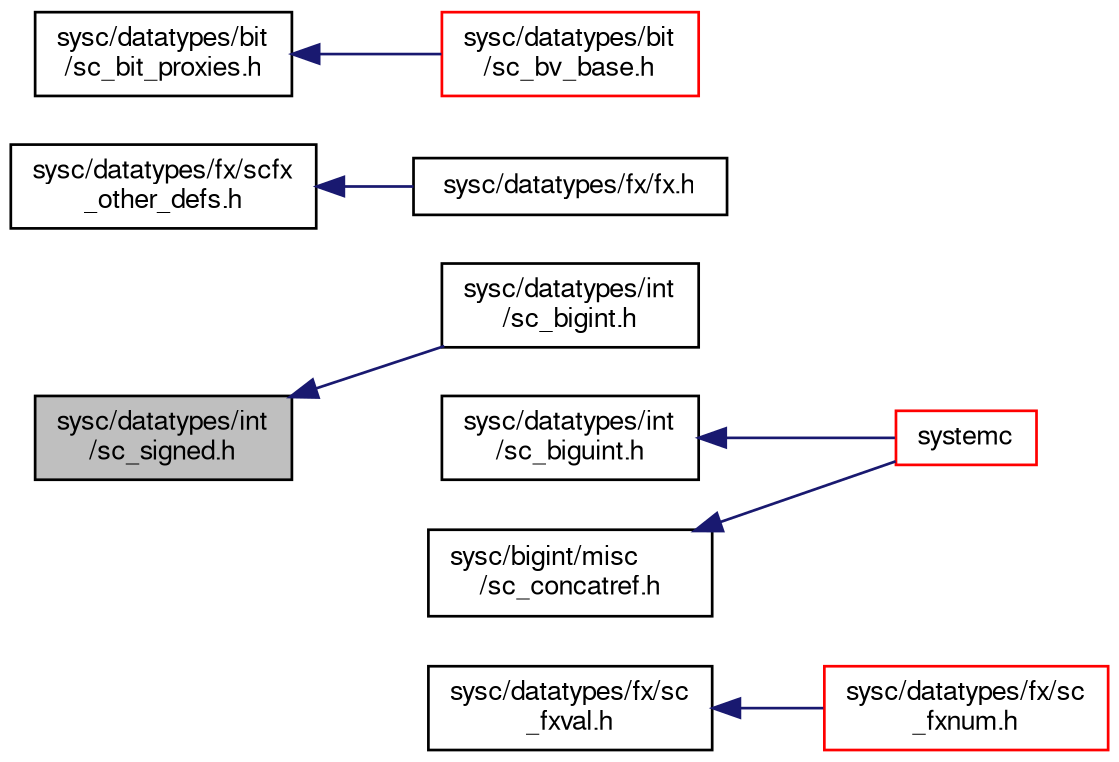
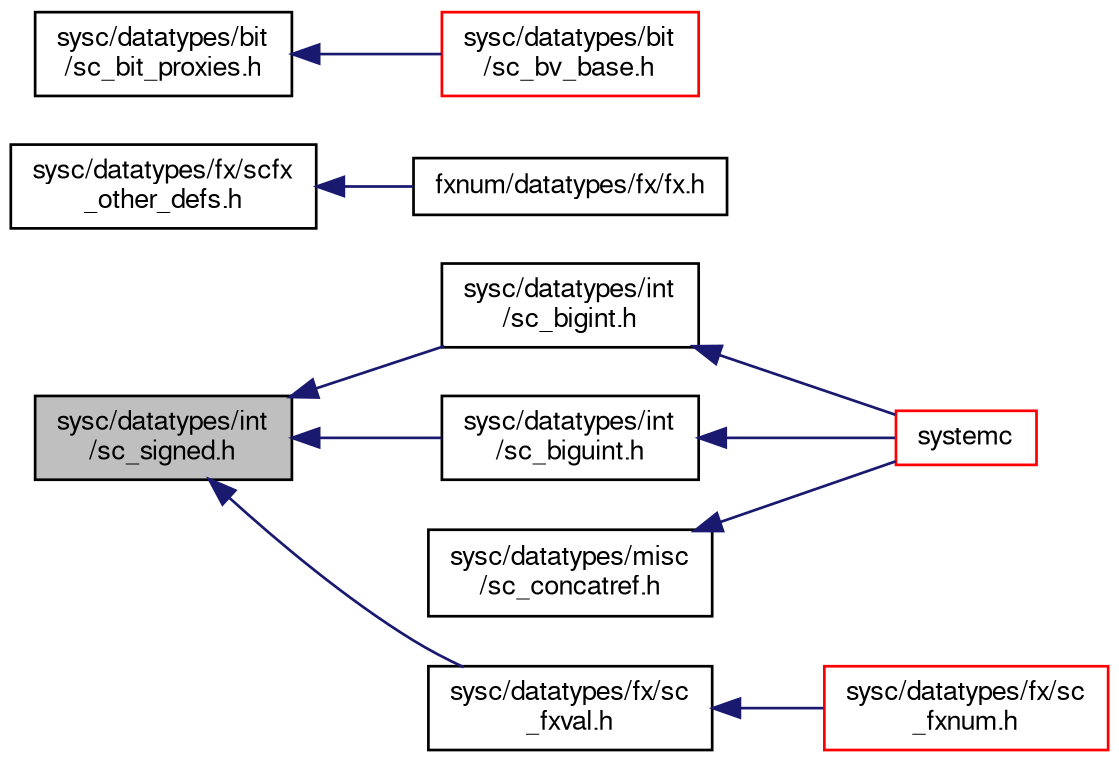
(570, 186) -> (570, 186)
none -> (807, 385)
none -> (380, 438)
(570, 573) -> (570, 573)
none -> (341, 591)
